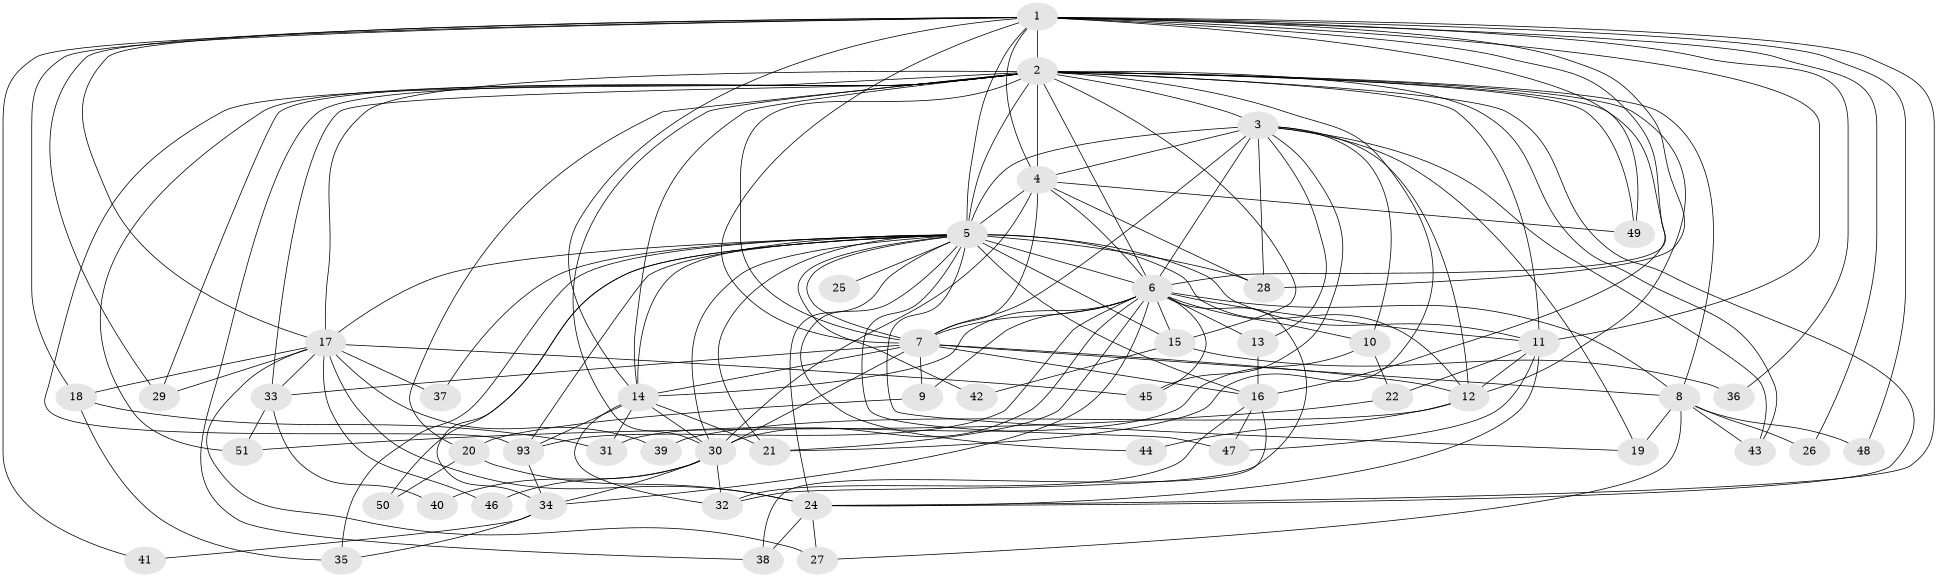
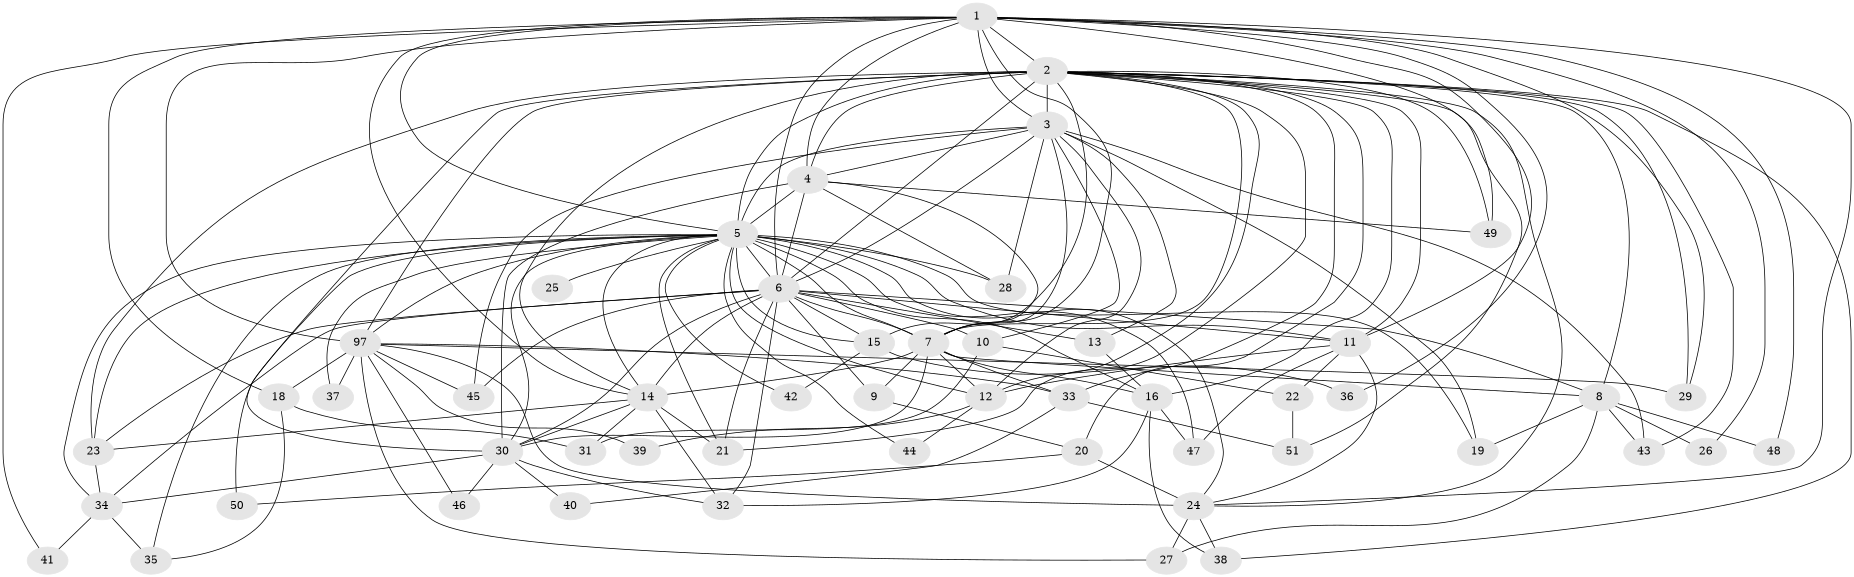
(1623, 86) -> (994, 83)
(326, 343) -> (360, 343)
(524, 452) -> (94, 452)
